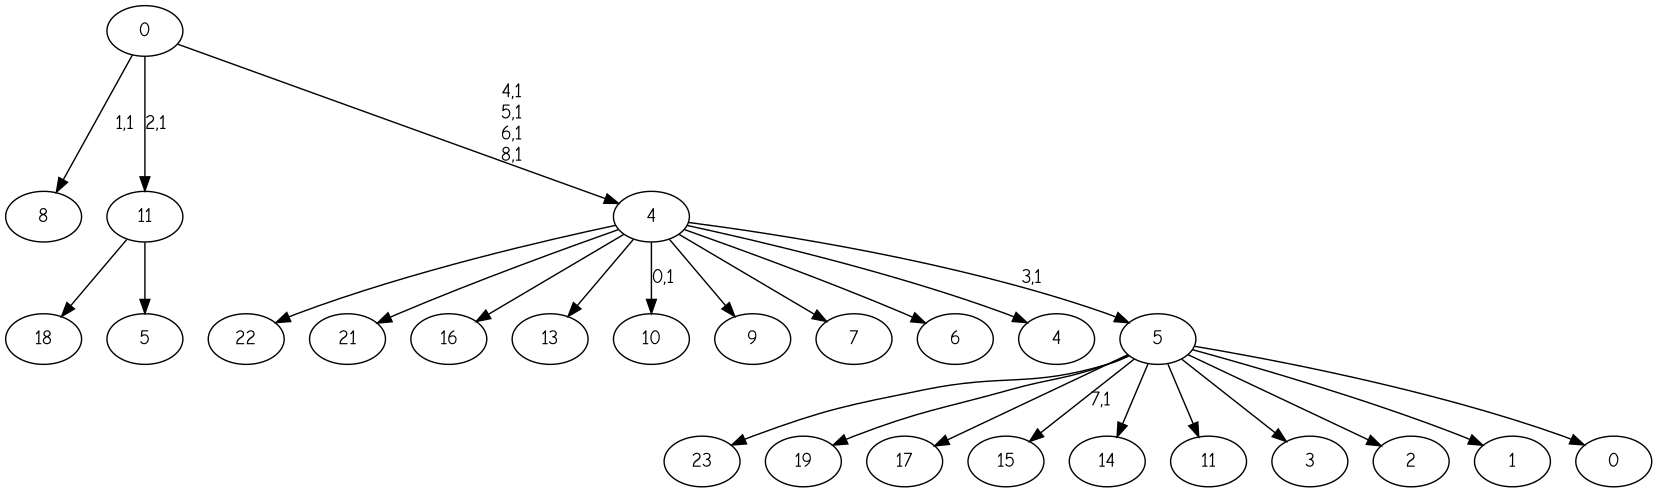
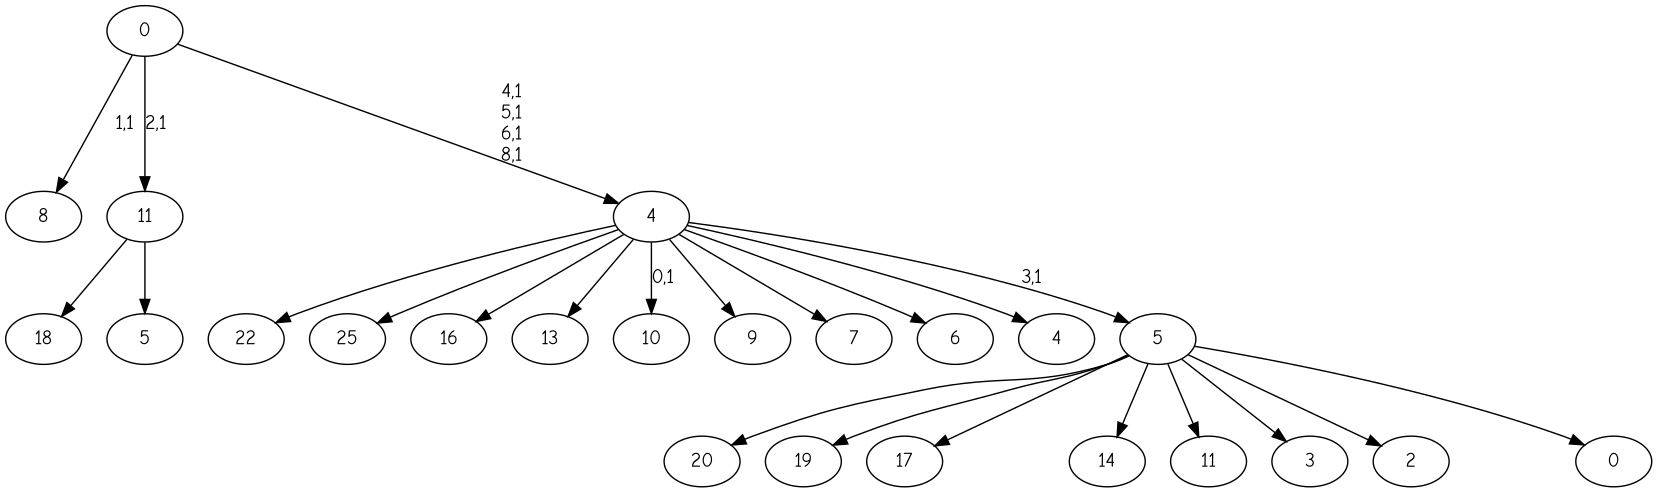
(348, 339) -> (348, 339)
(702, 461) -> (702, 461)
(1006, 461) -> none
(1512, 461) -> none
